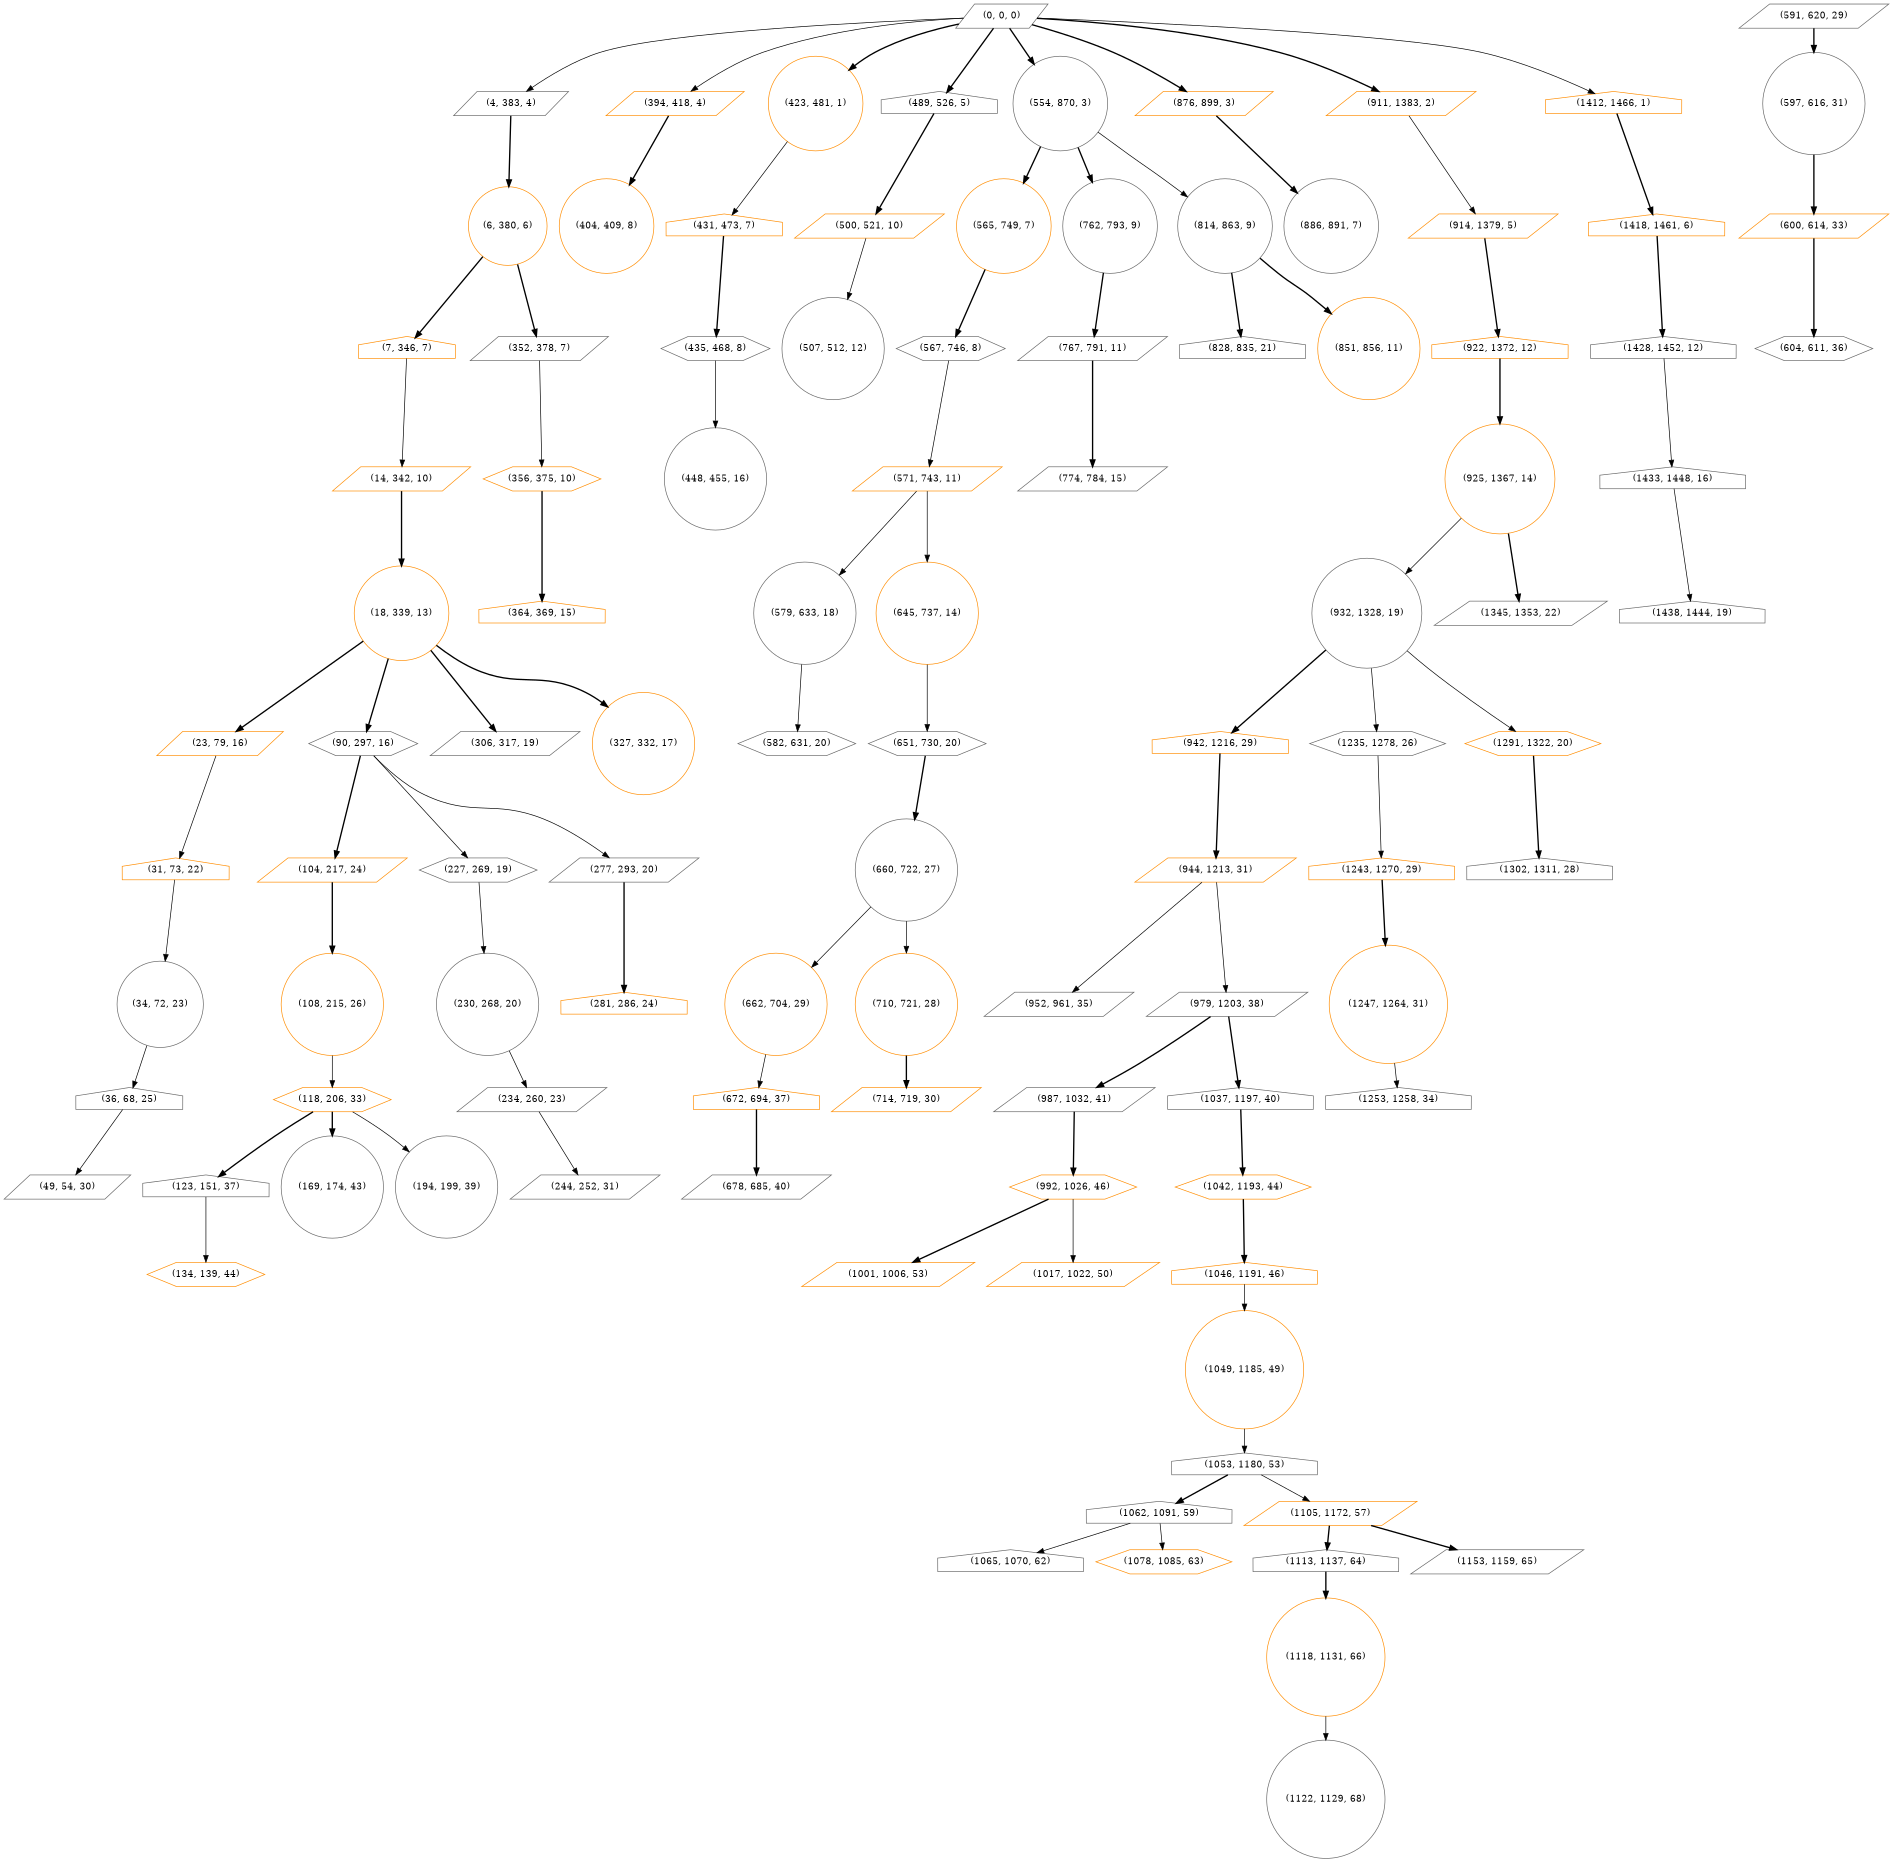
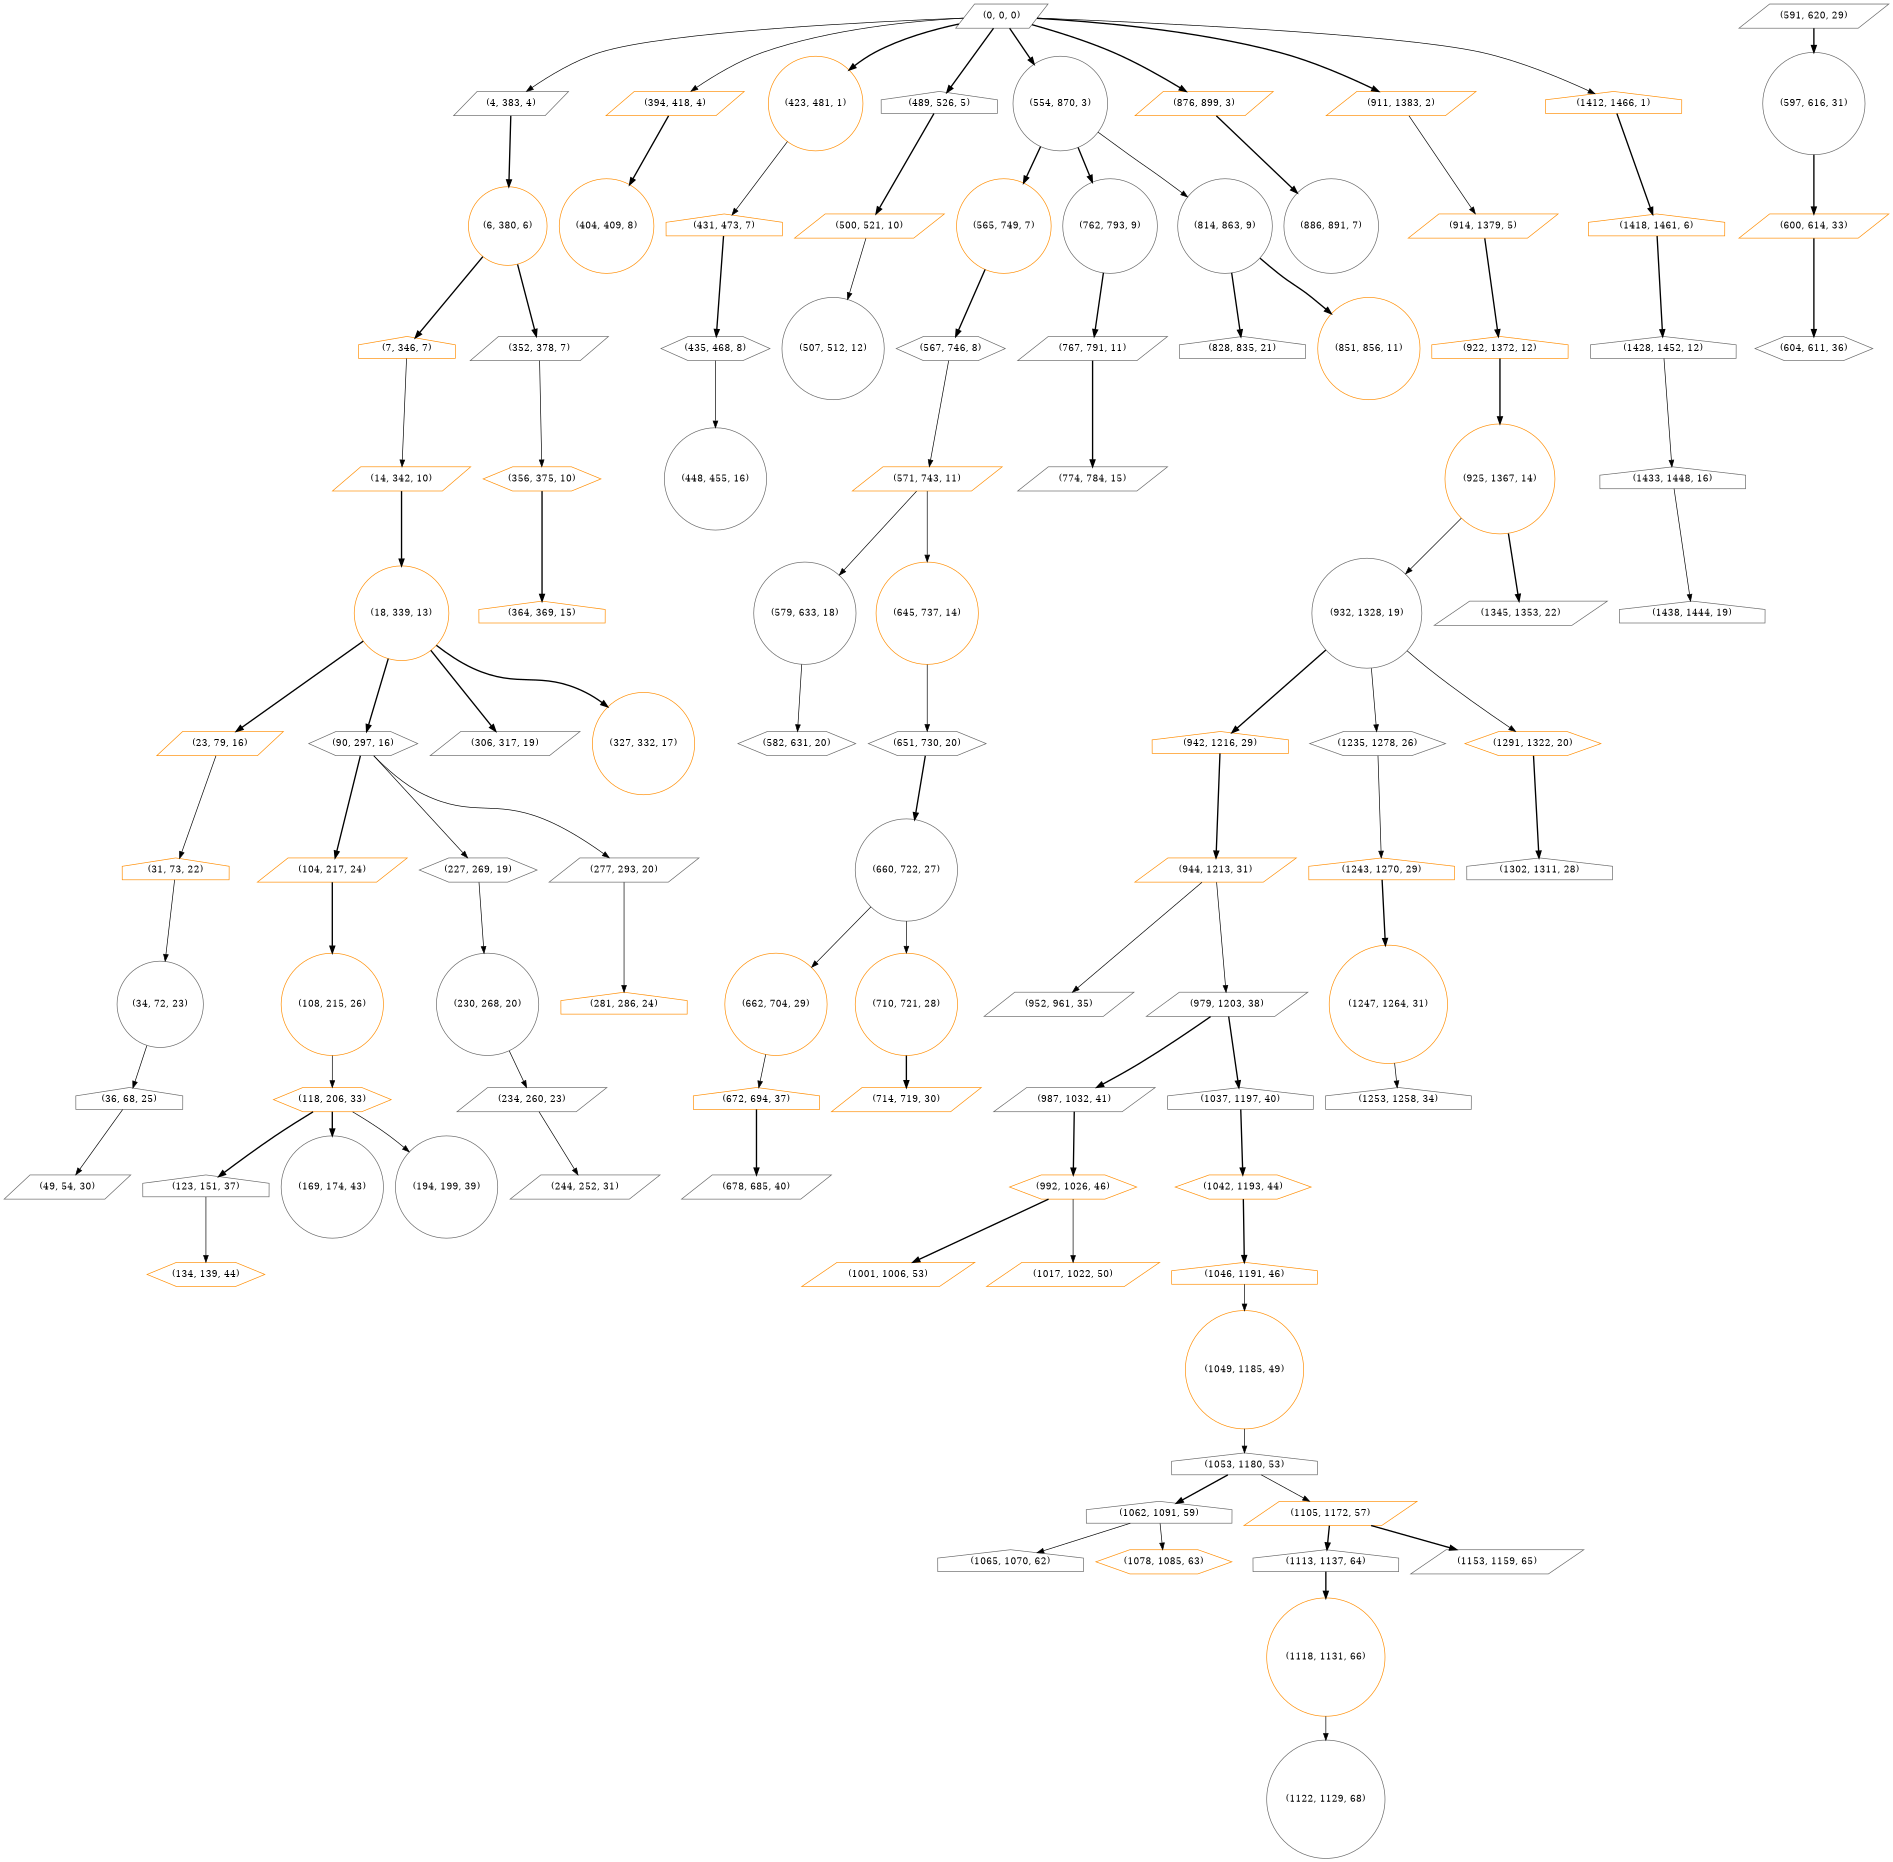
(624, 934) -> (624, 934)
